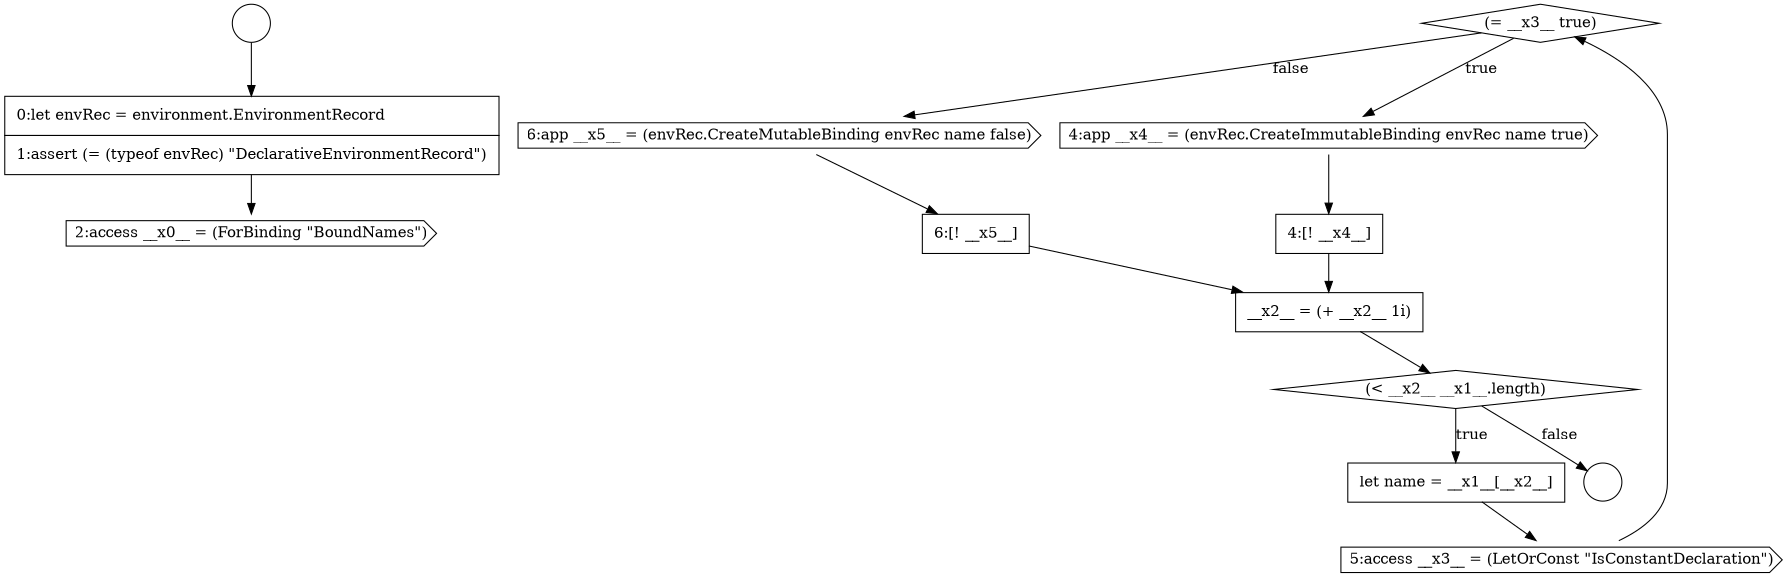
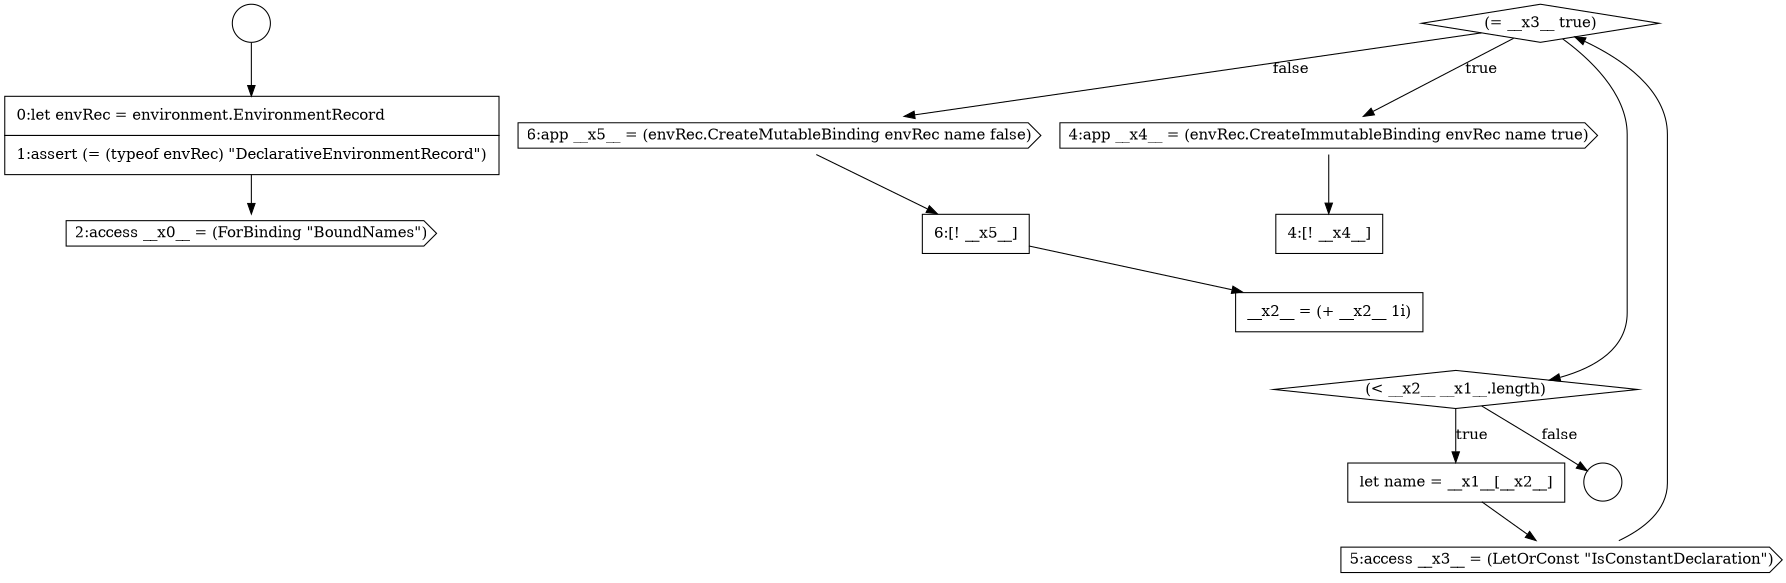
(1329, 267) -> none
(1390, 349) -> (1627, 214)
